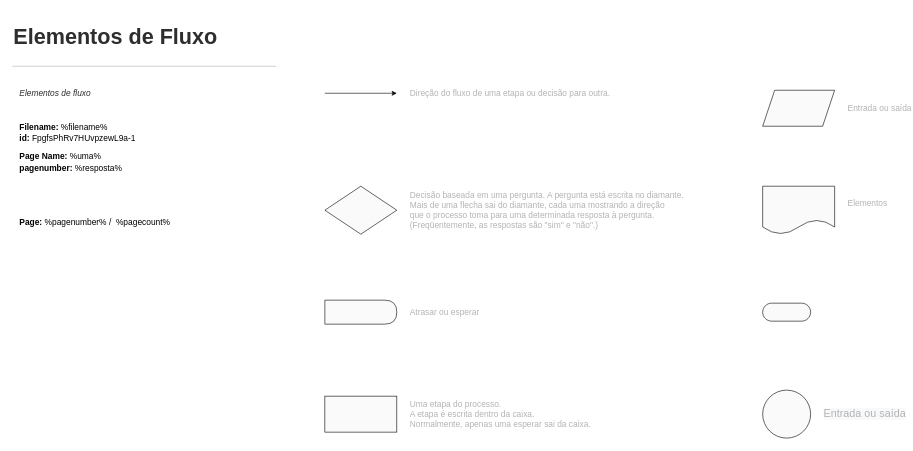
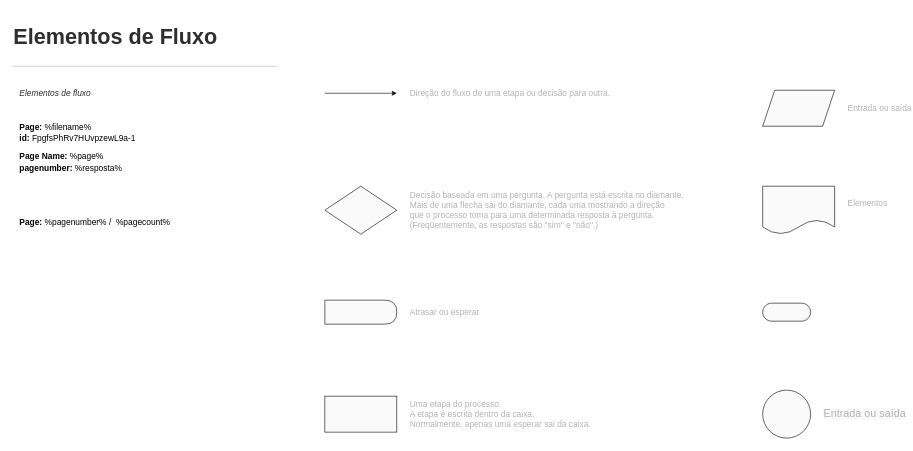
(60, 127) -> (53, 127)
(54, 156) -> (56, 156)
